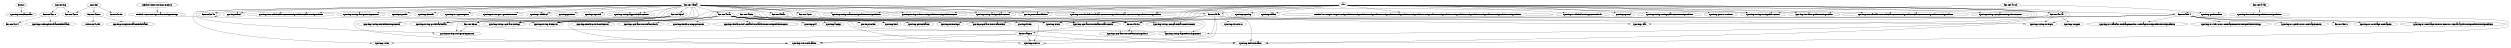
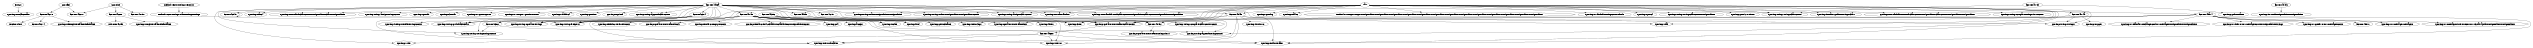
(60, 5) -> (66, 5)
none -> (16, 24)
